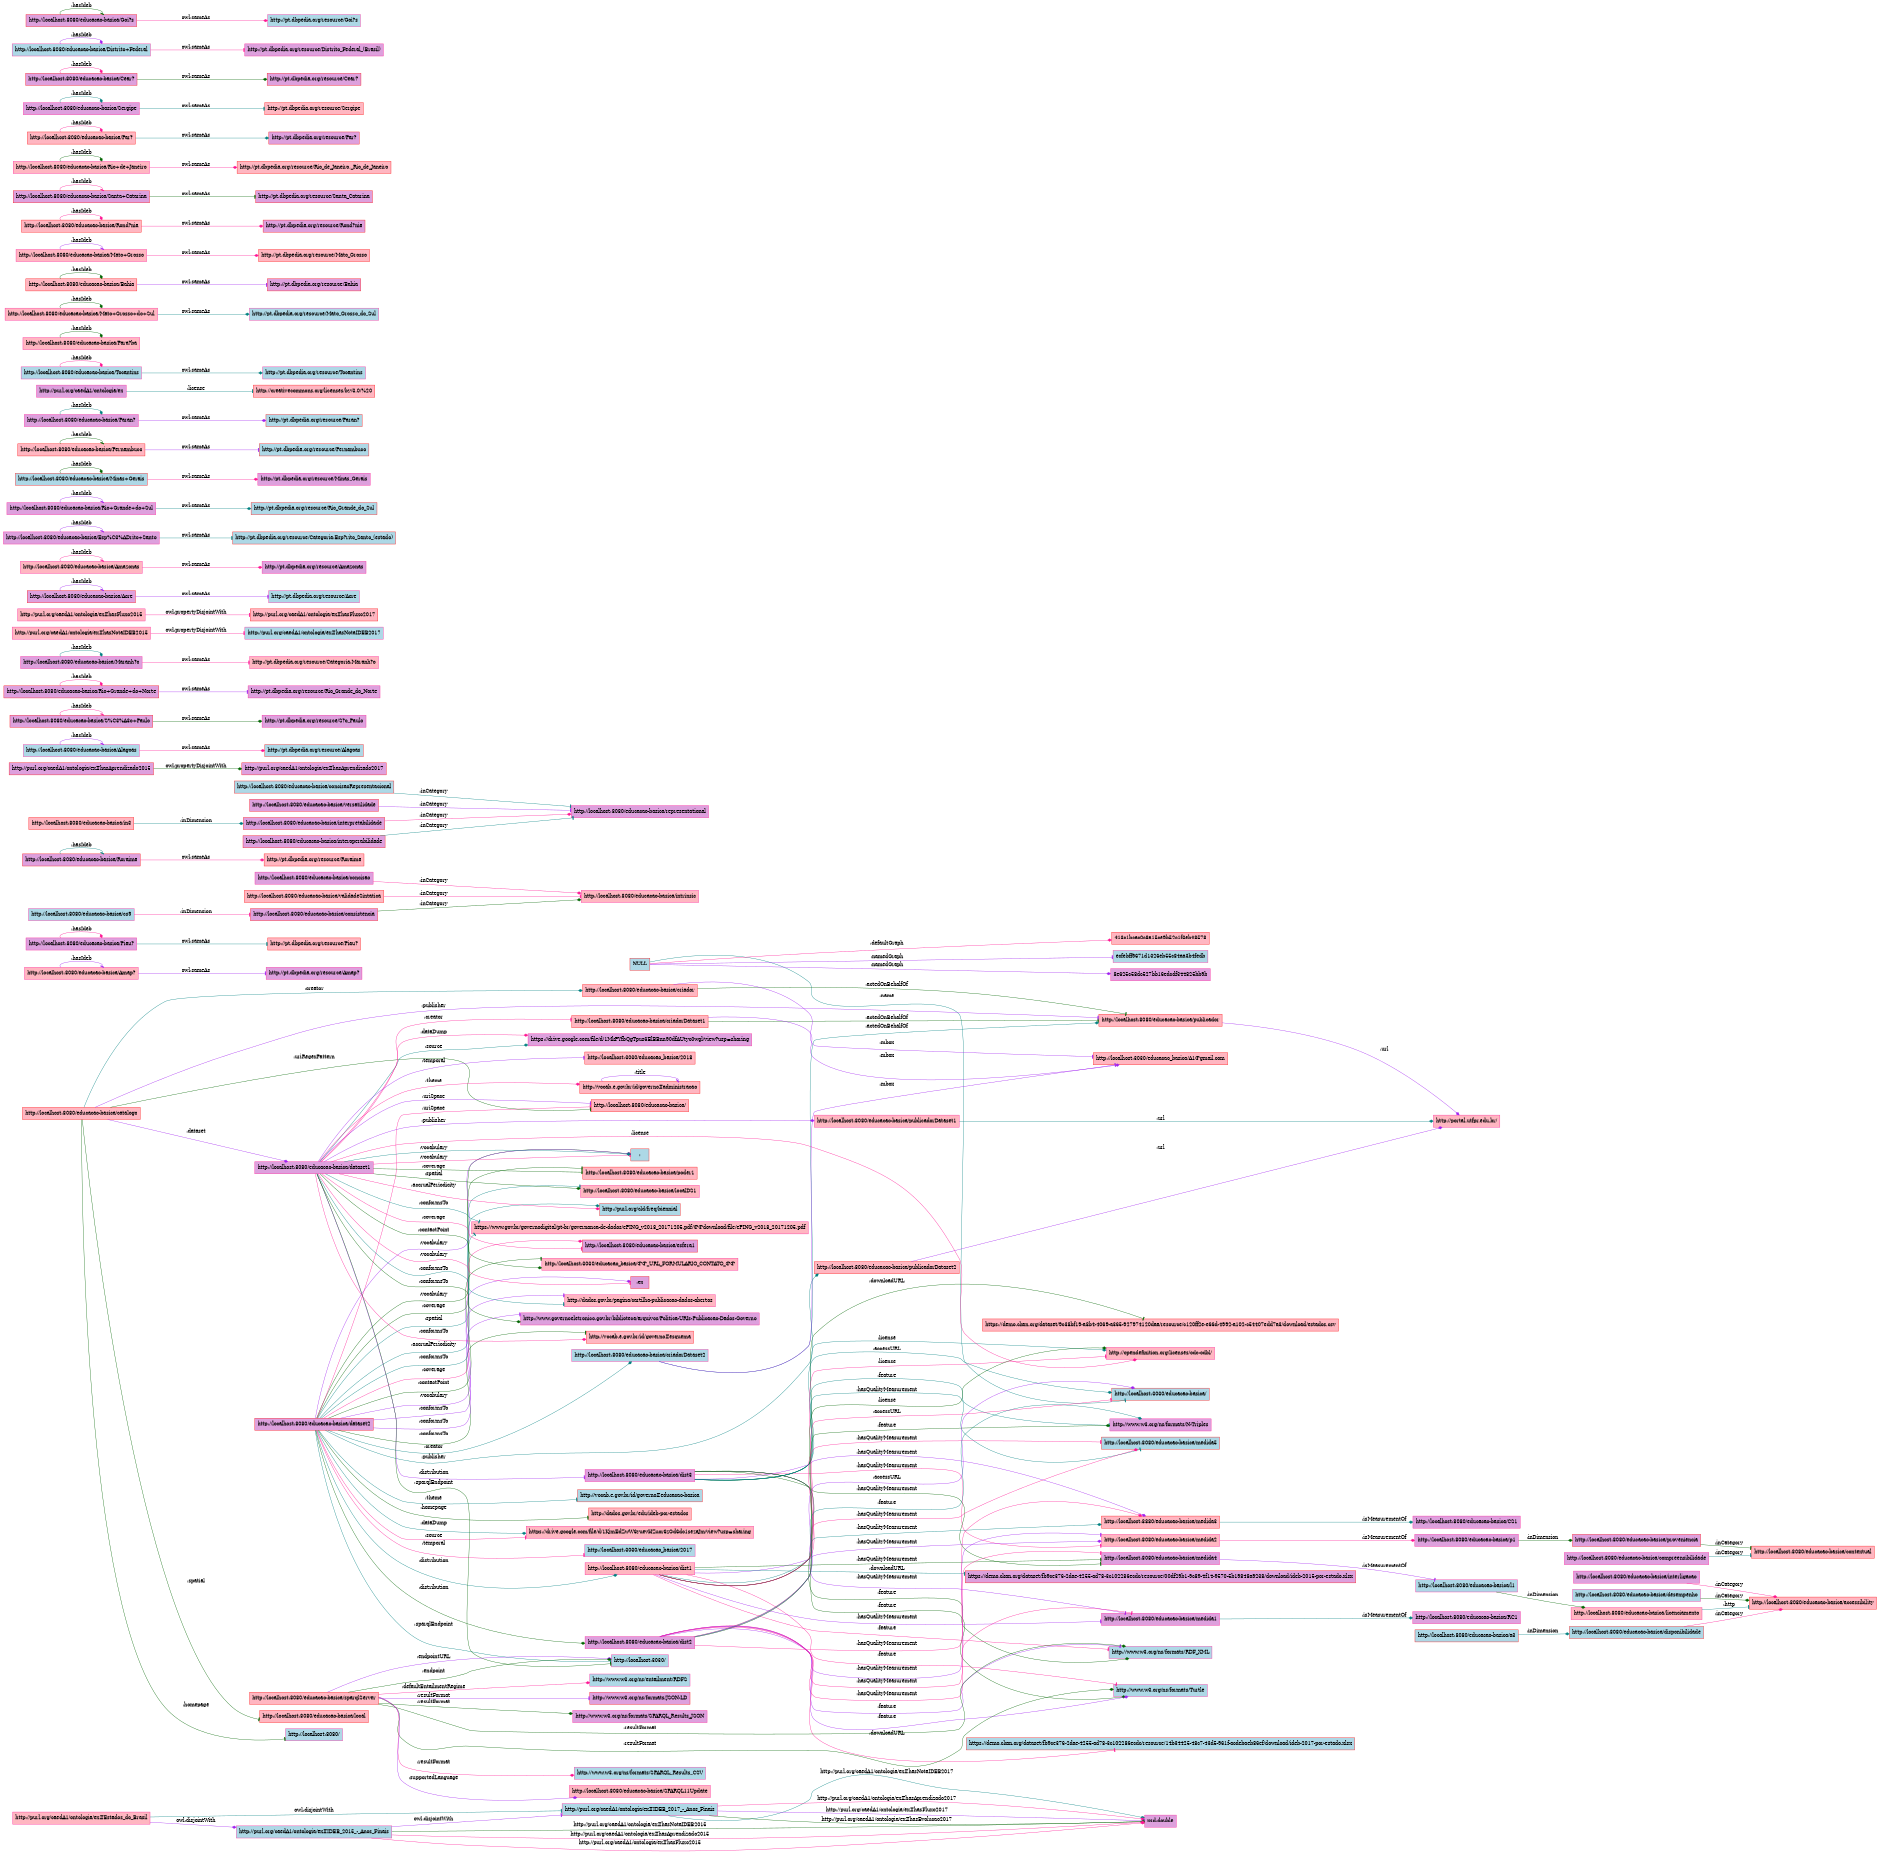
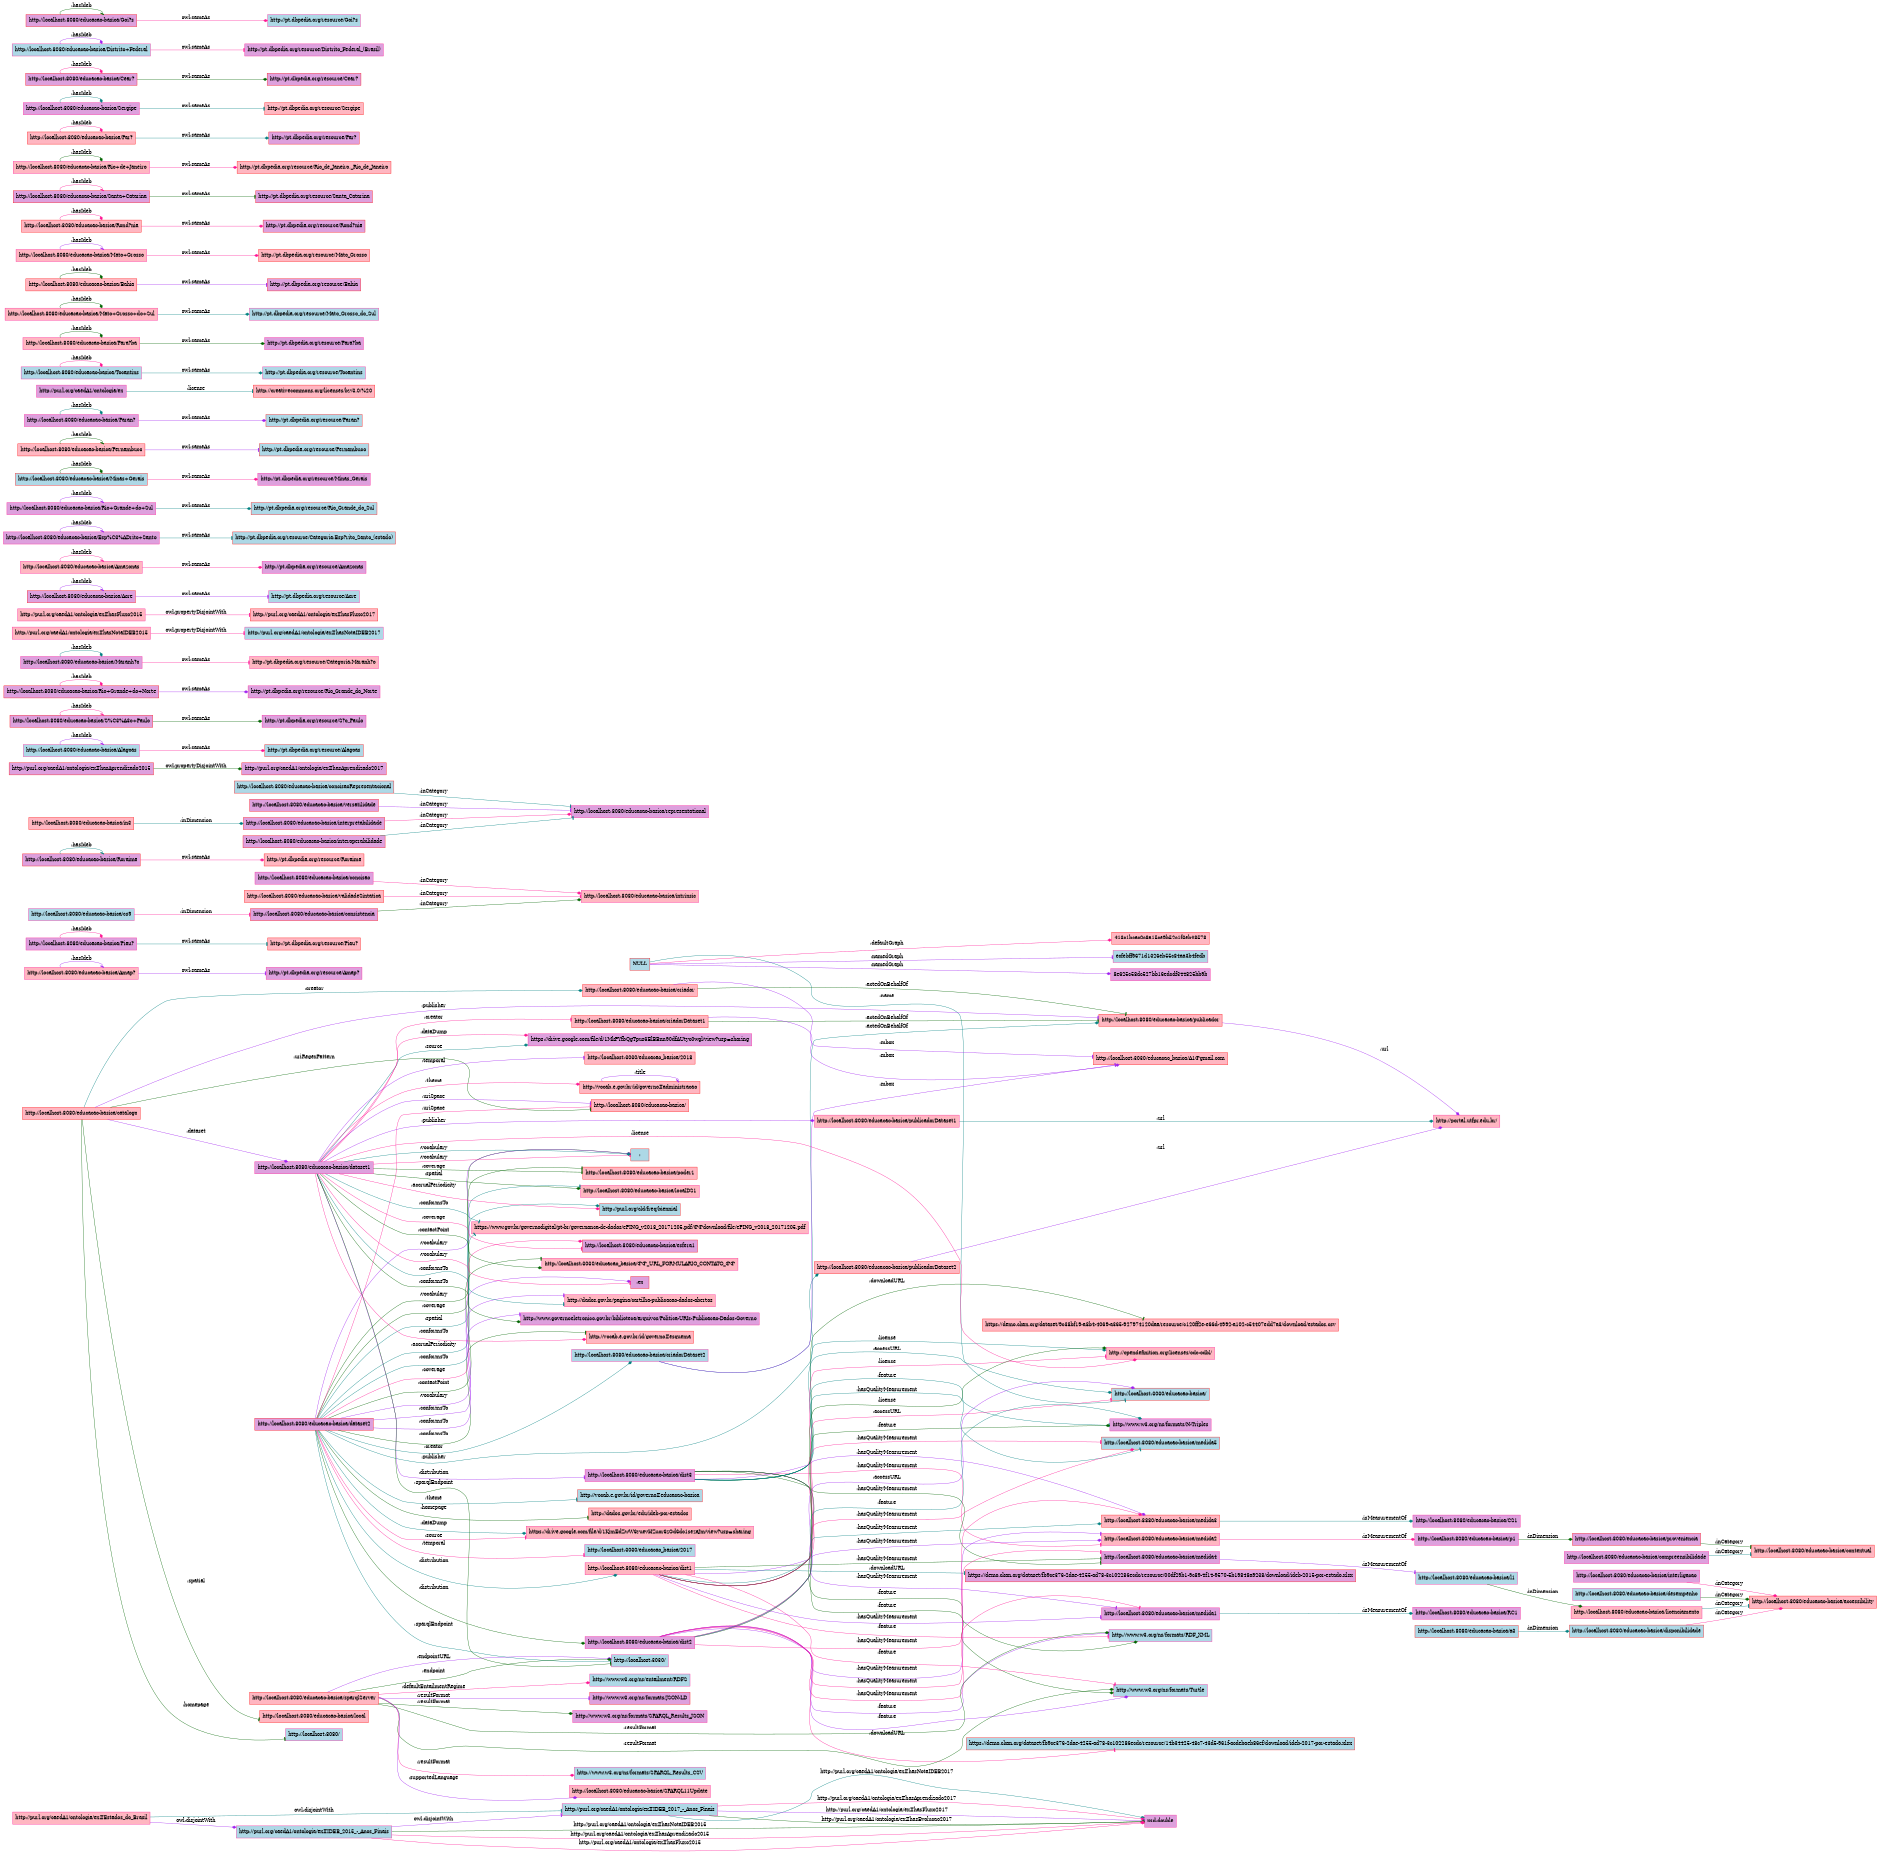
none -> (314, 344)
(203, 692) -> (201, 692)
(1729, 1605) -> (1729, 1604)
